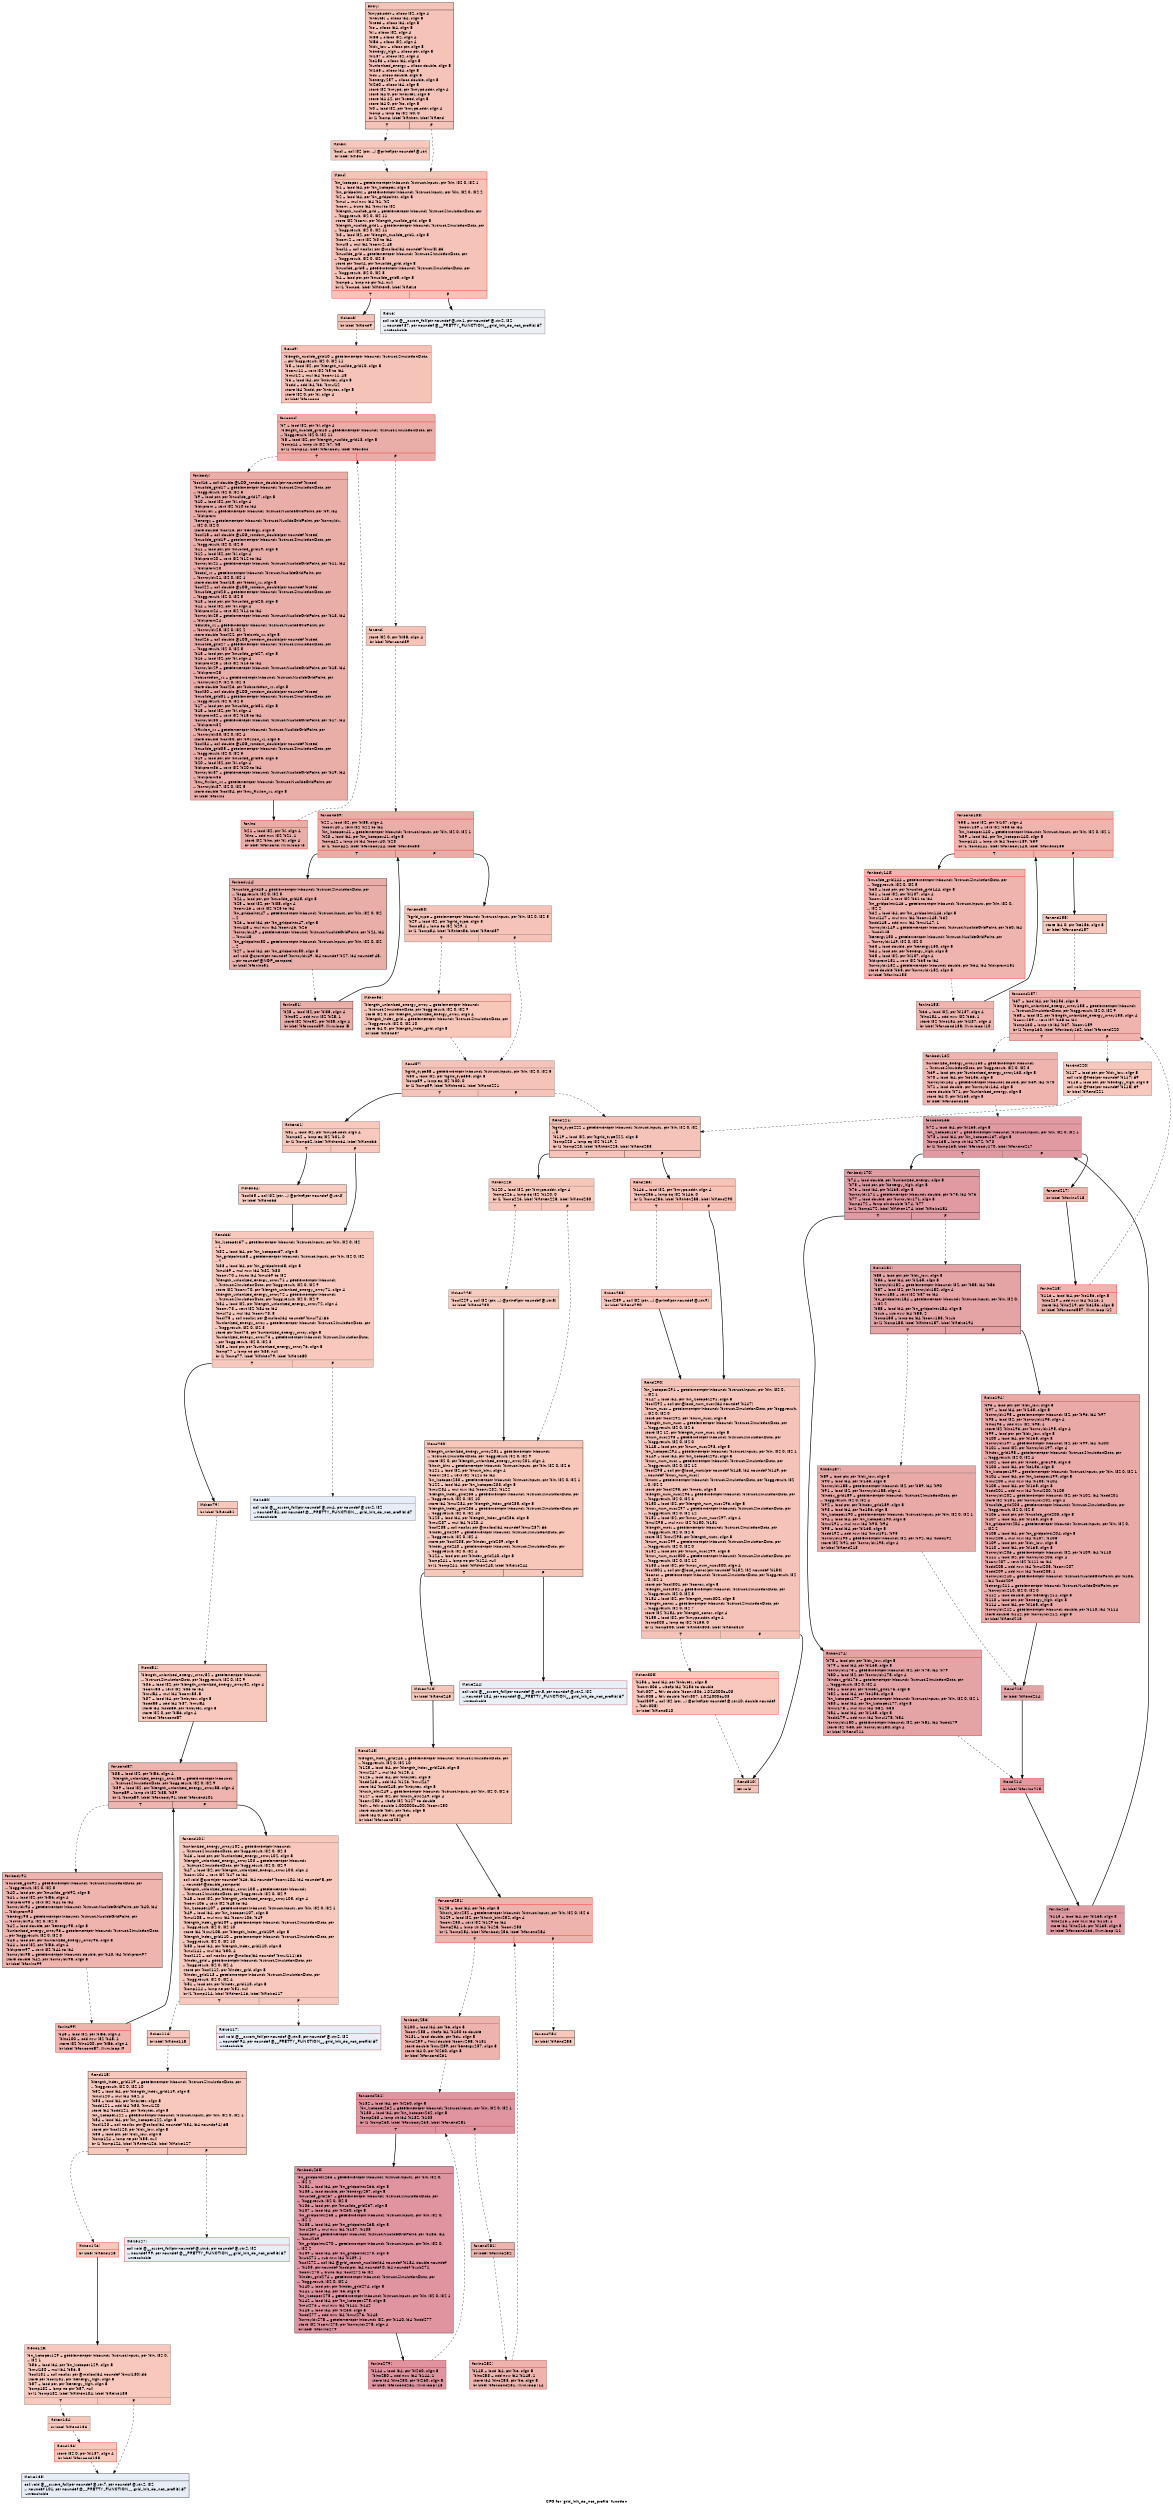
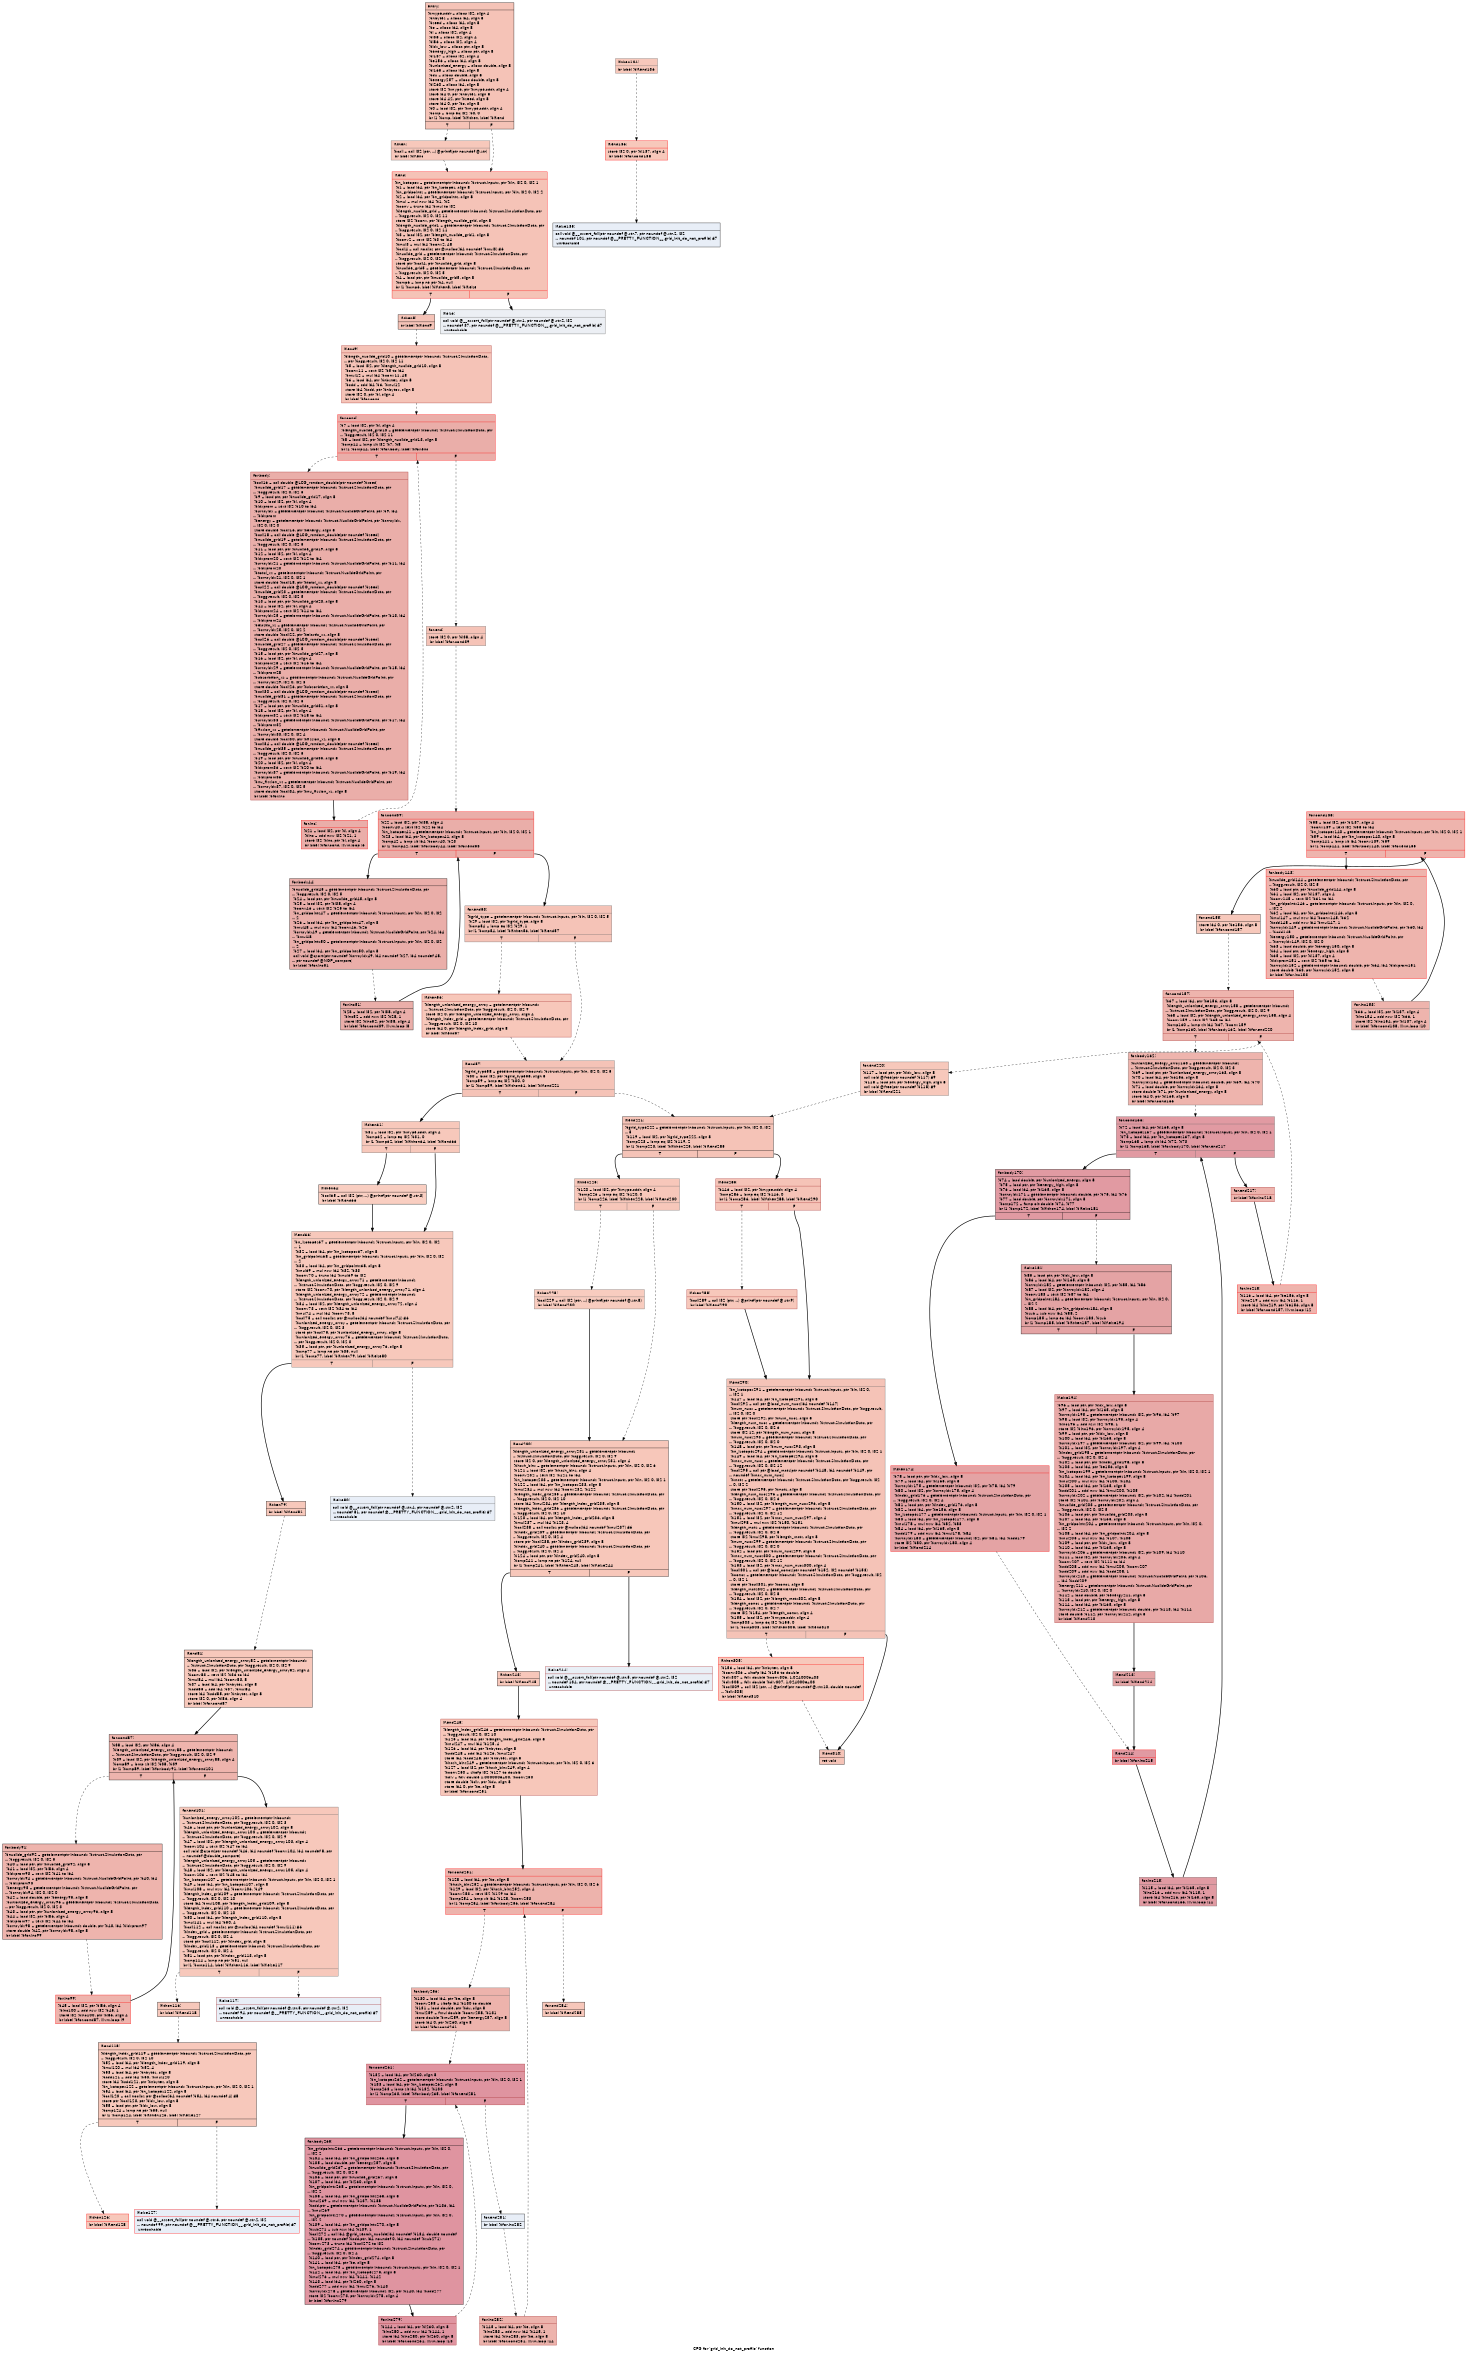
(1076, 1310) -> (1276, 1310)
(896, 1509) -> none
(493, 2250) -> (503, 2221)
(98, 2375) -> none
